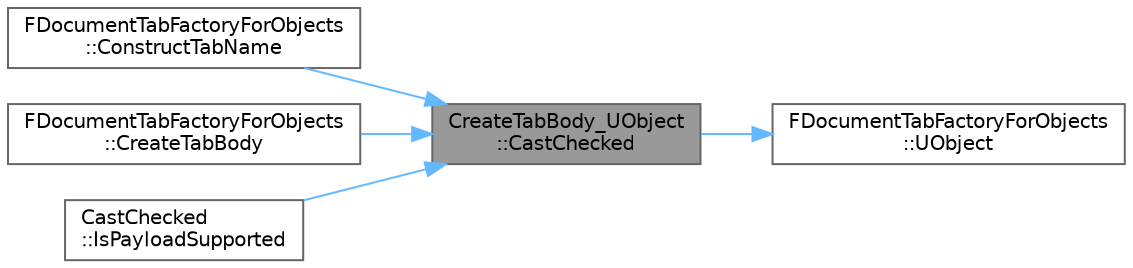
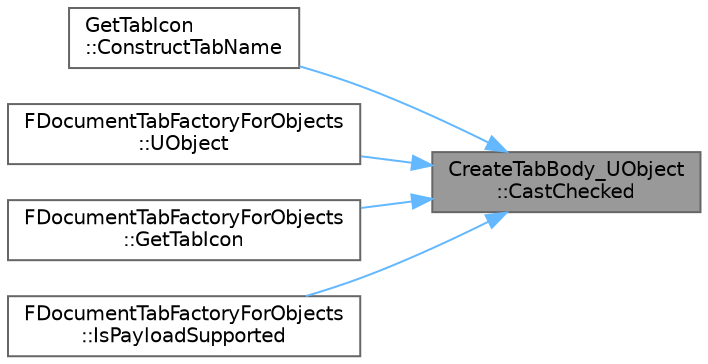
(184, 38) -> (184, 38)
(184, 134) -> (184, 230)
(727, 134) -> (386, 160)
(184, 230) -> (184, 326)
